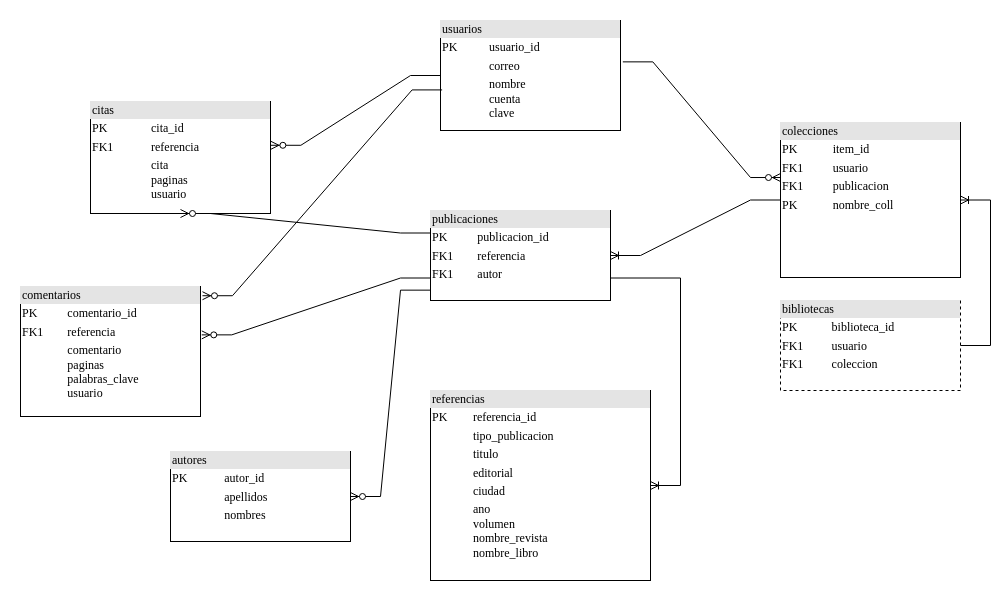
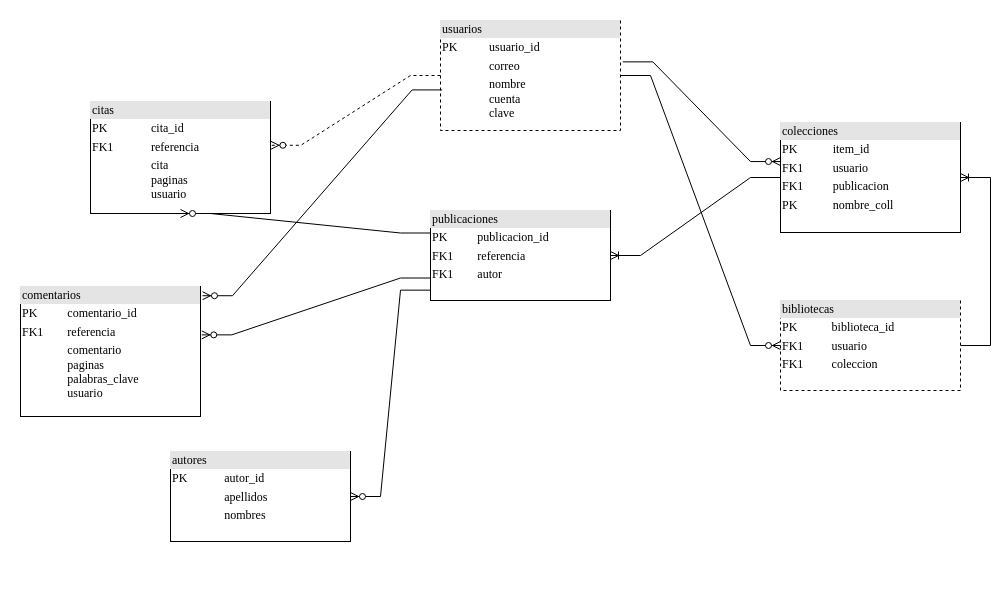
(531, 76) -> (531, 76)
(356, 110) -> (356, 110)
(871, 200) -> (871, 178)
none -> (700, 210)
(681, 361) -> none
(541, 486) -> none
